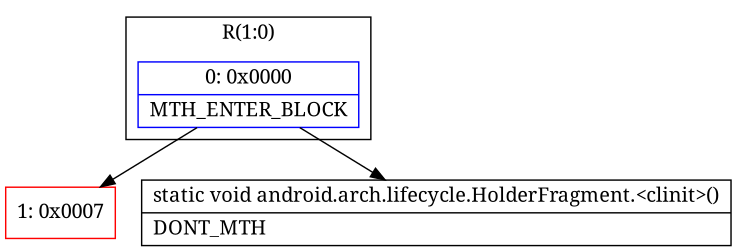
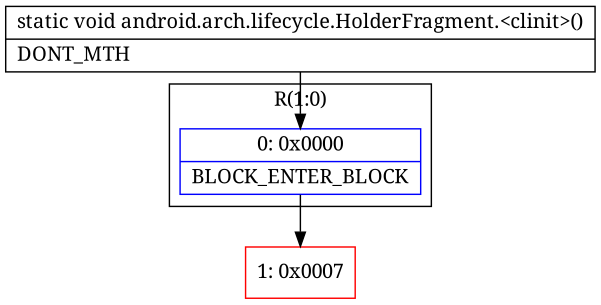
(248, 110) -> (300, 177)
(336, 150) -> (300, 93)
